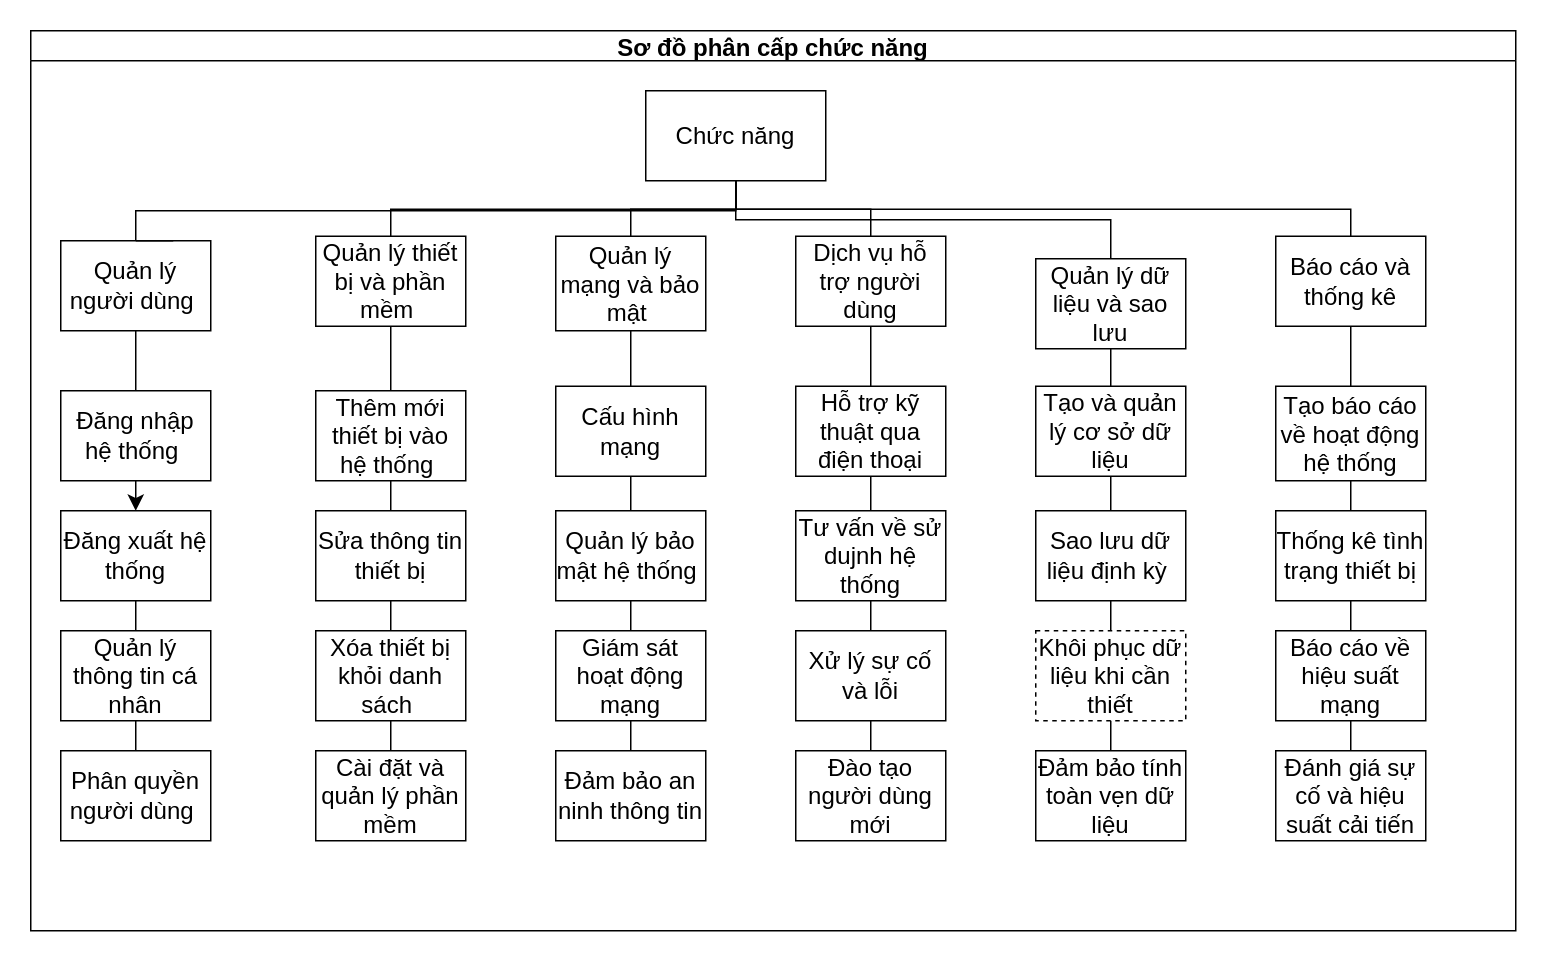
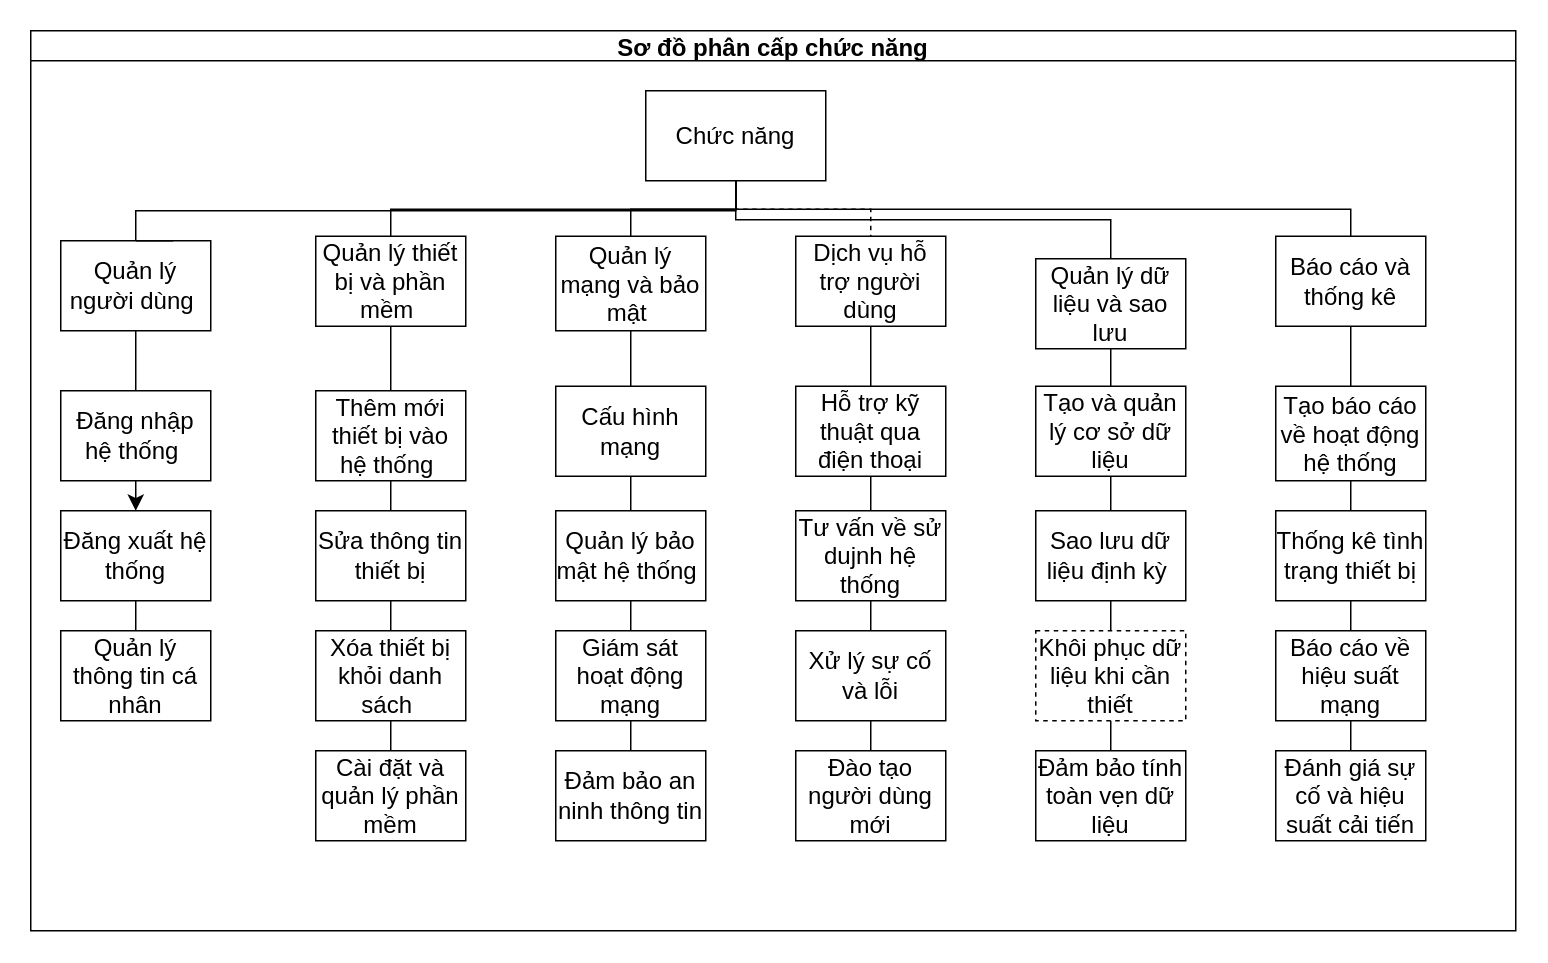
(871, 224) -> (871, 224)
(136, 736) -> none
(136, 796) -> none
